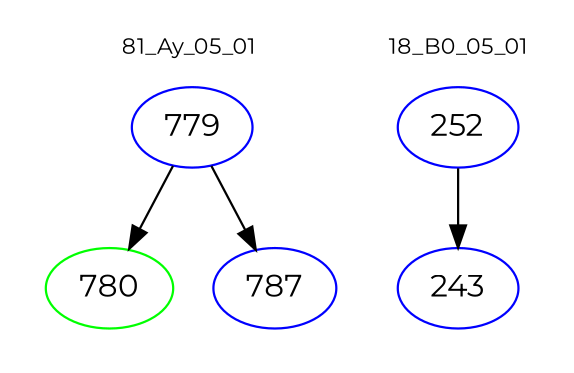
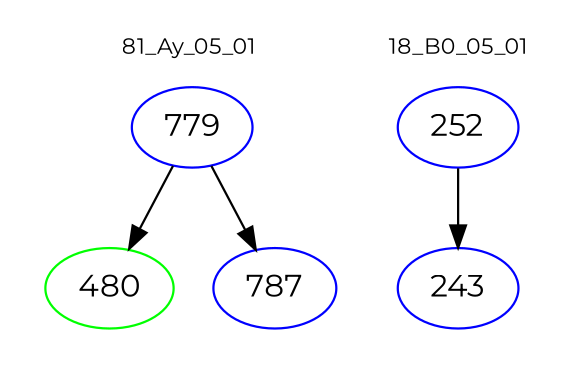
(110, 288) -> (110, 288)
